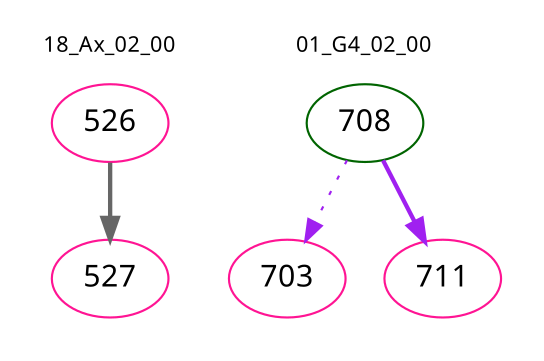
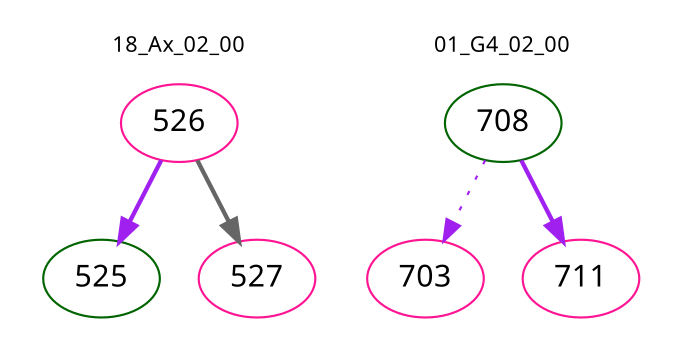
none -> (102, 279)
